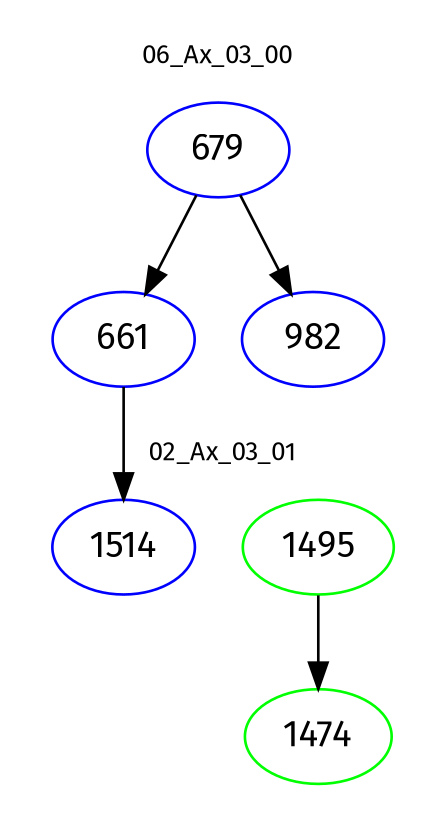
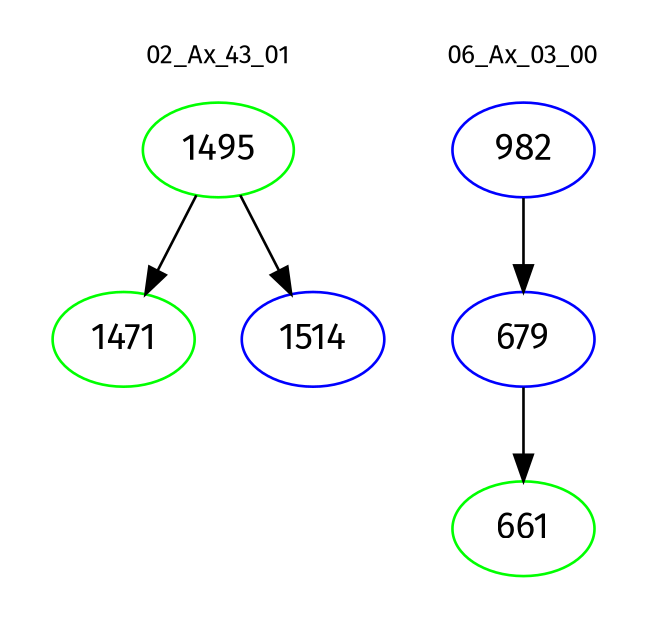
(260, 233) -> (523, 232)
(124, 339) -> (523, 529)
(124, 445) -> (260, 233)
(224, 454) -> (218, 57)
(318, 737) -> (124, 339)
